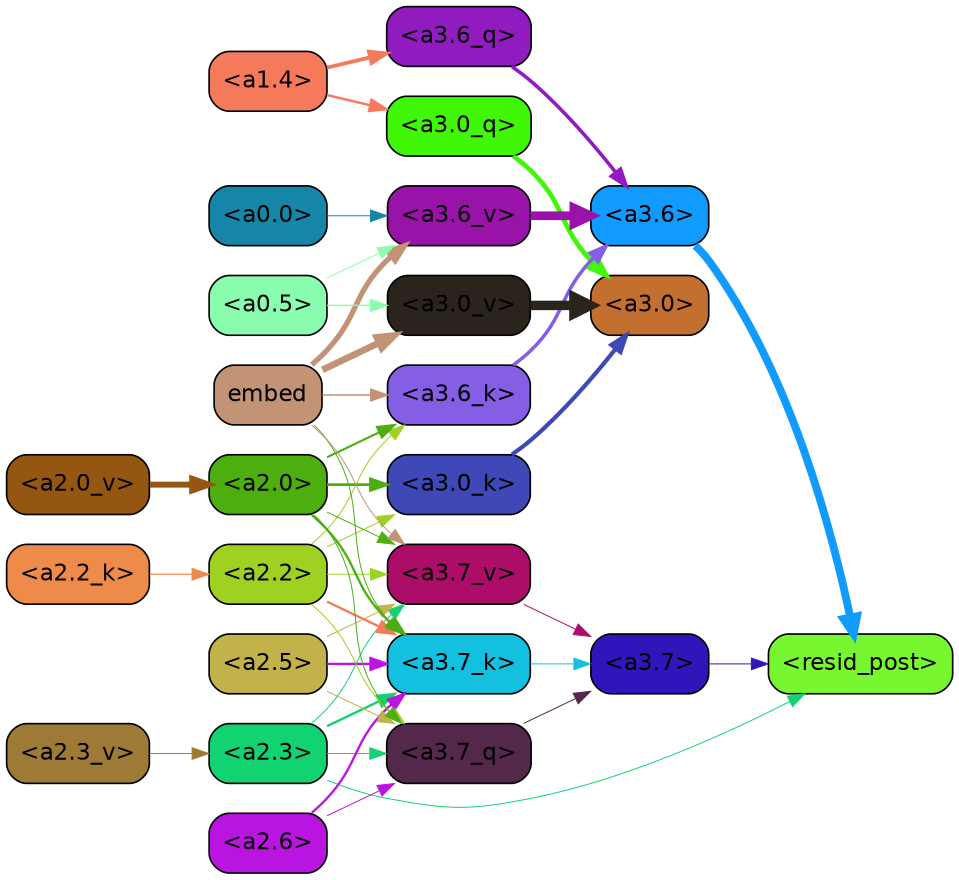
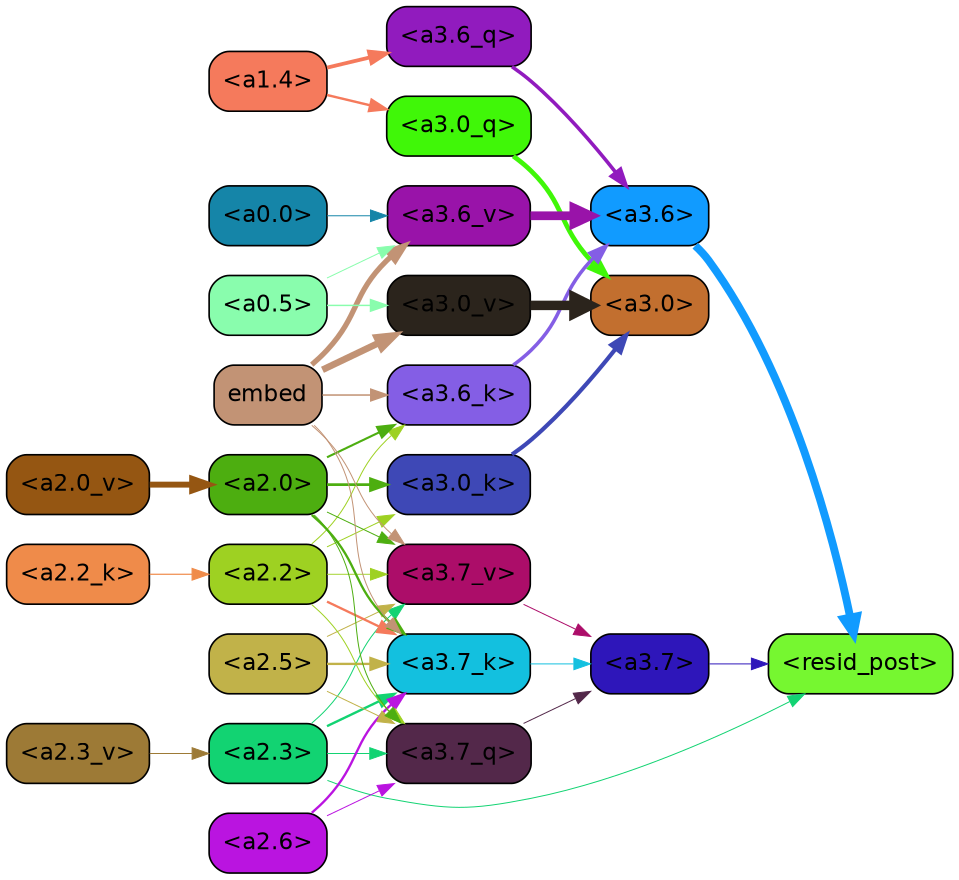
(354, 511) -> (354, 511)
(344, 664) -> (344, 664)
